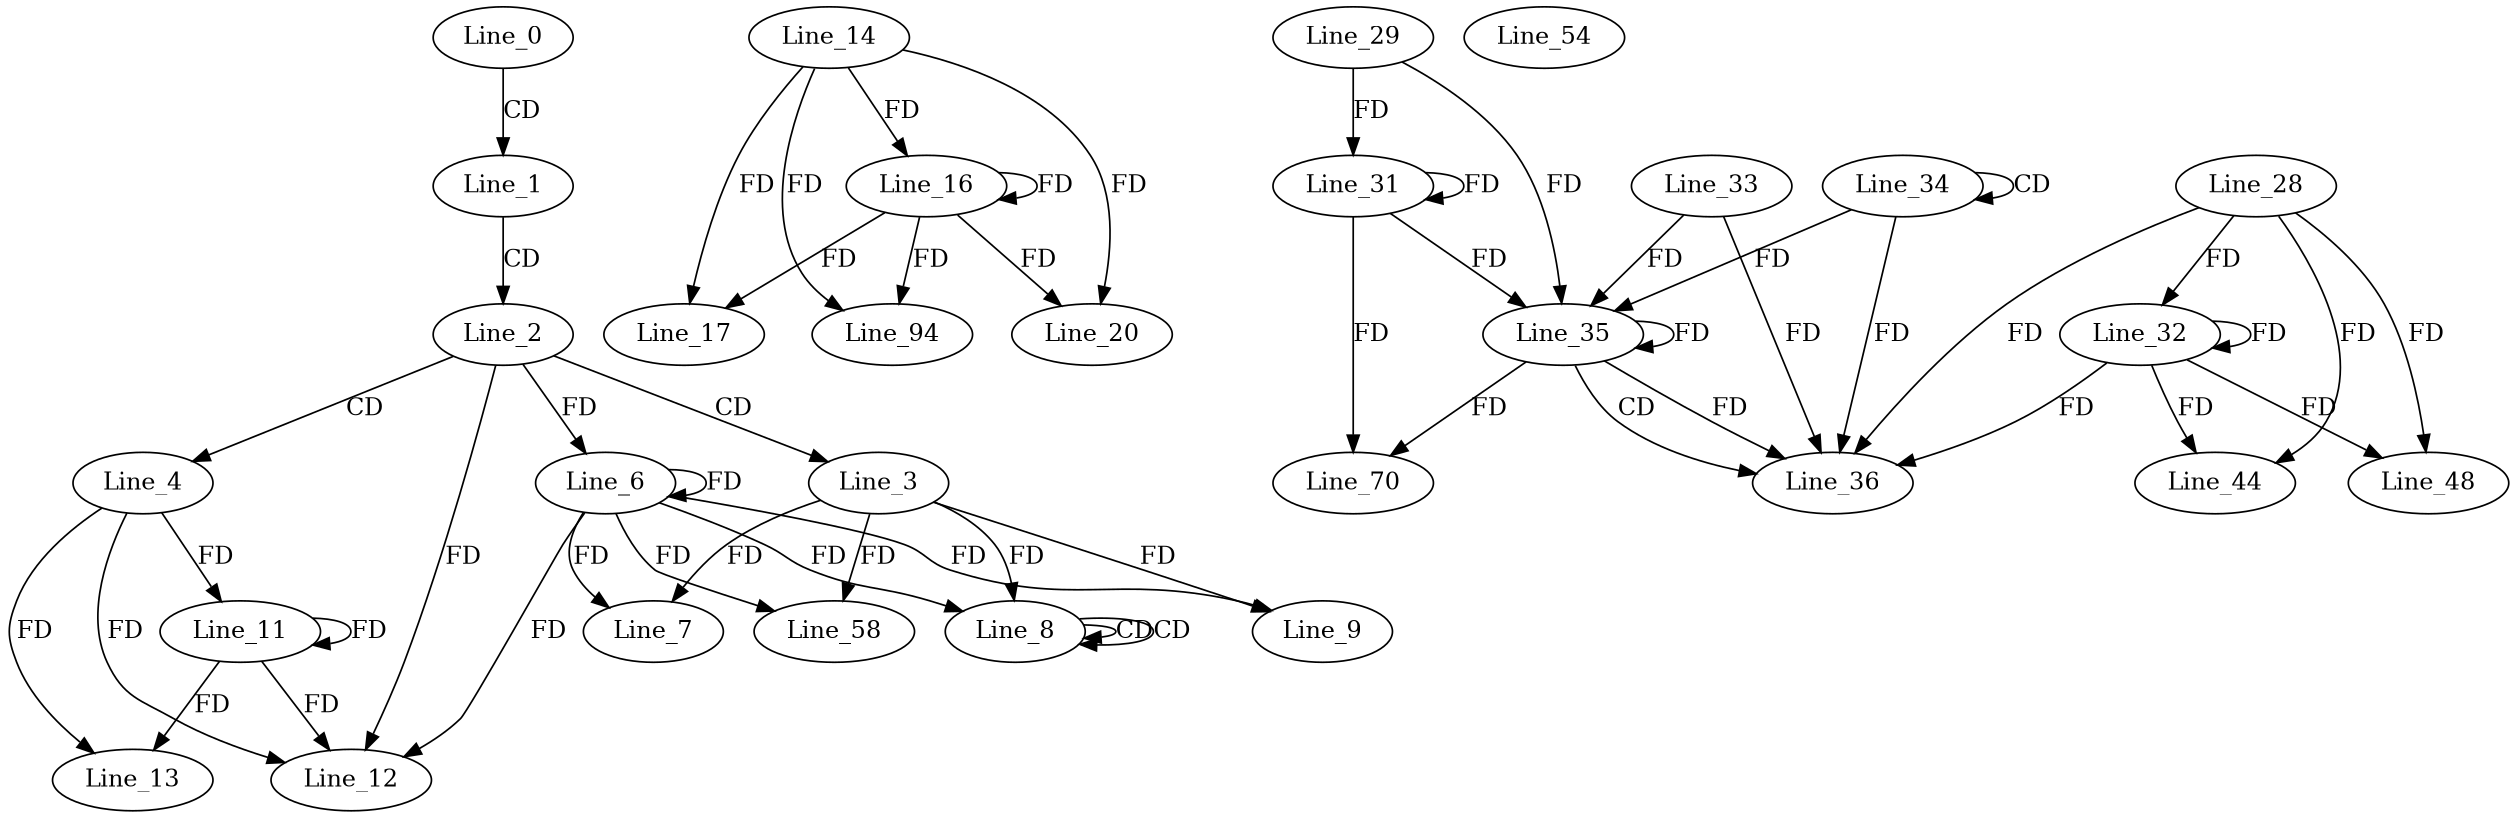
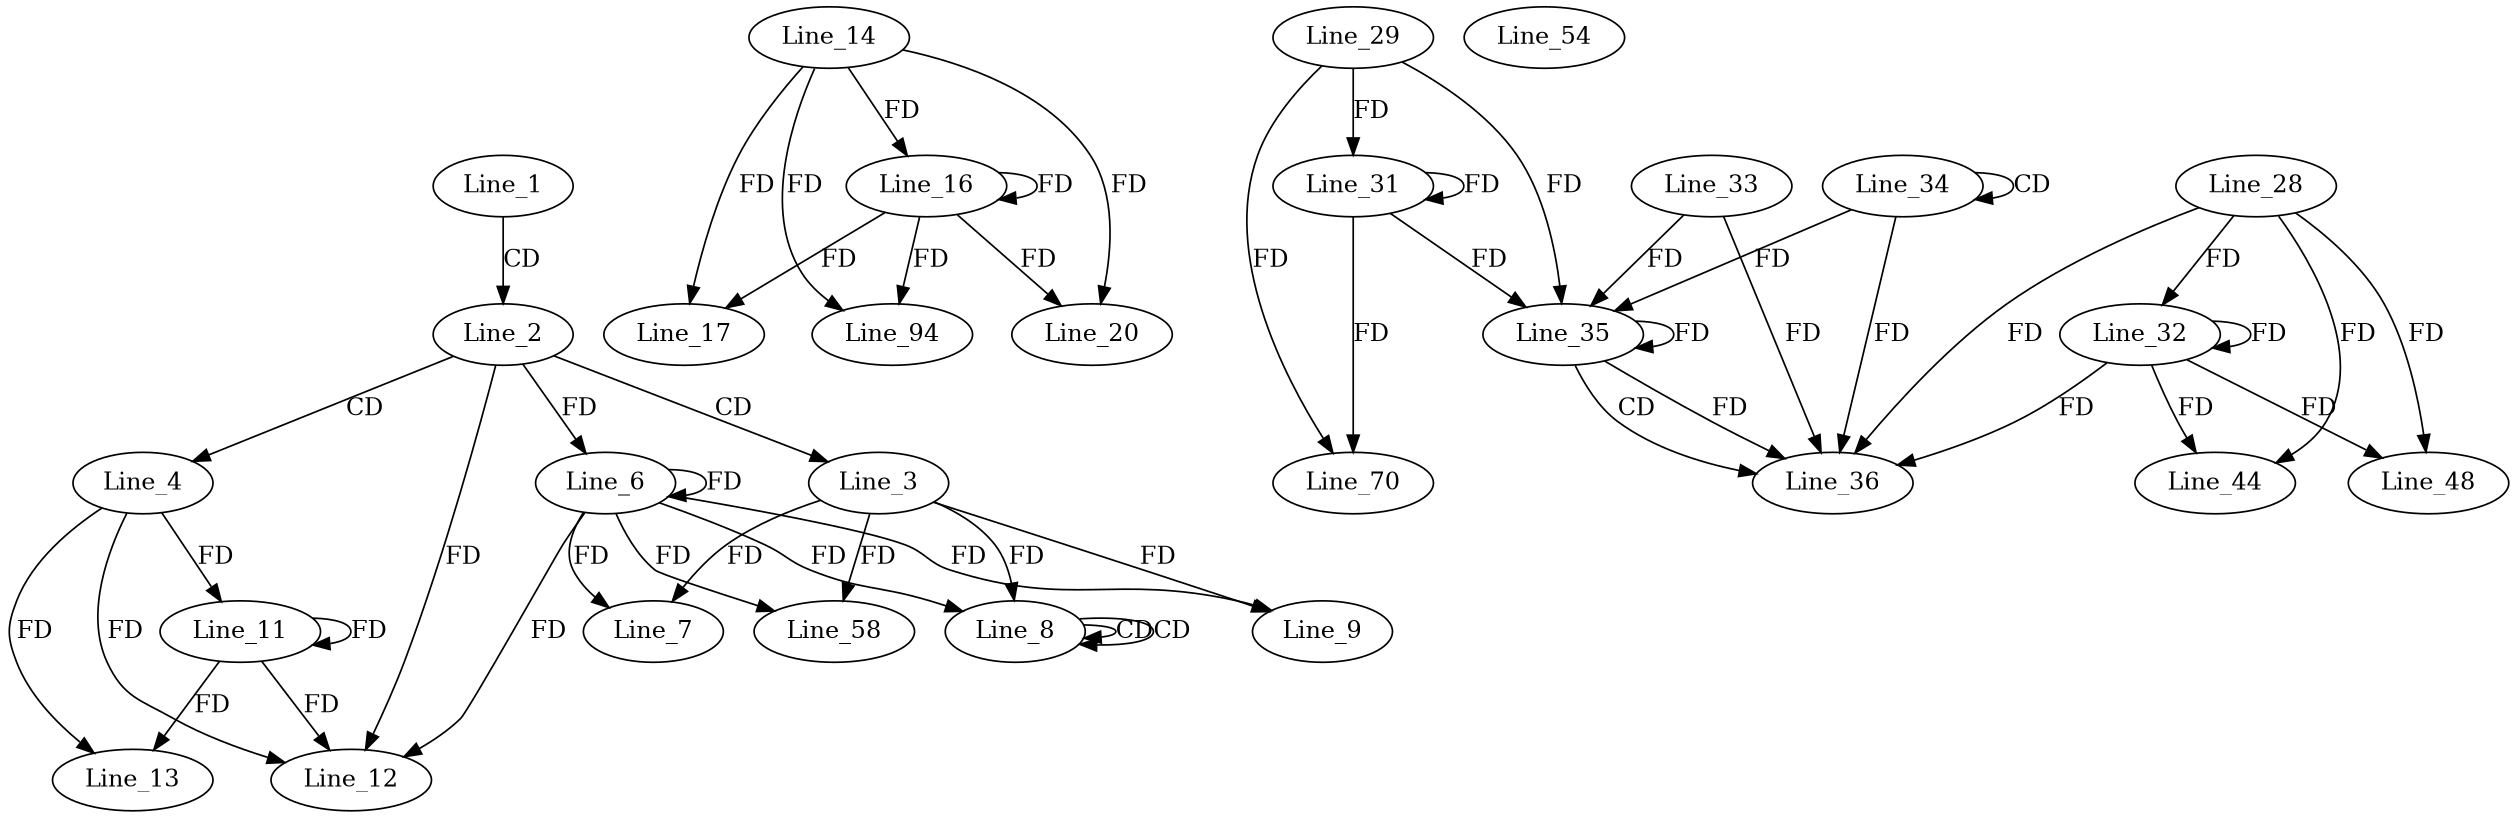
(503, 38) -> none
(1465, 404) -> (1249, 249)
